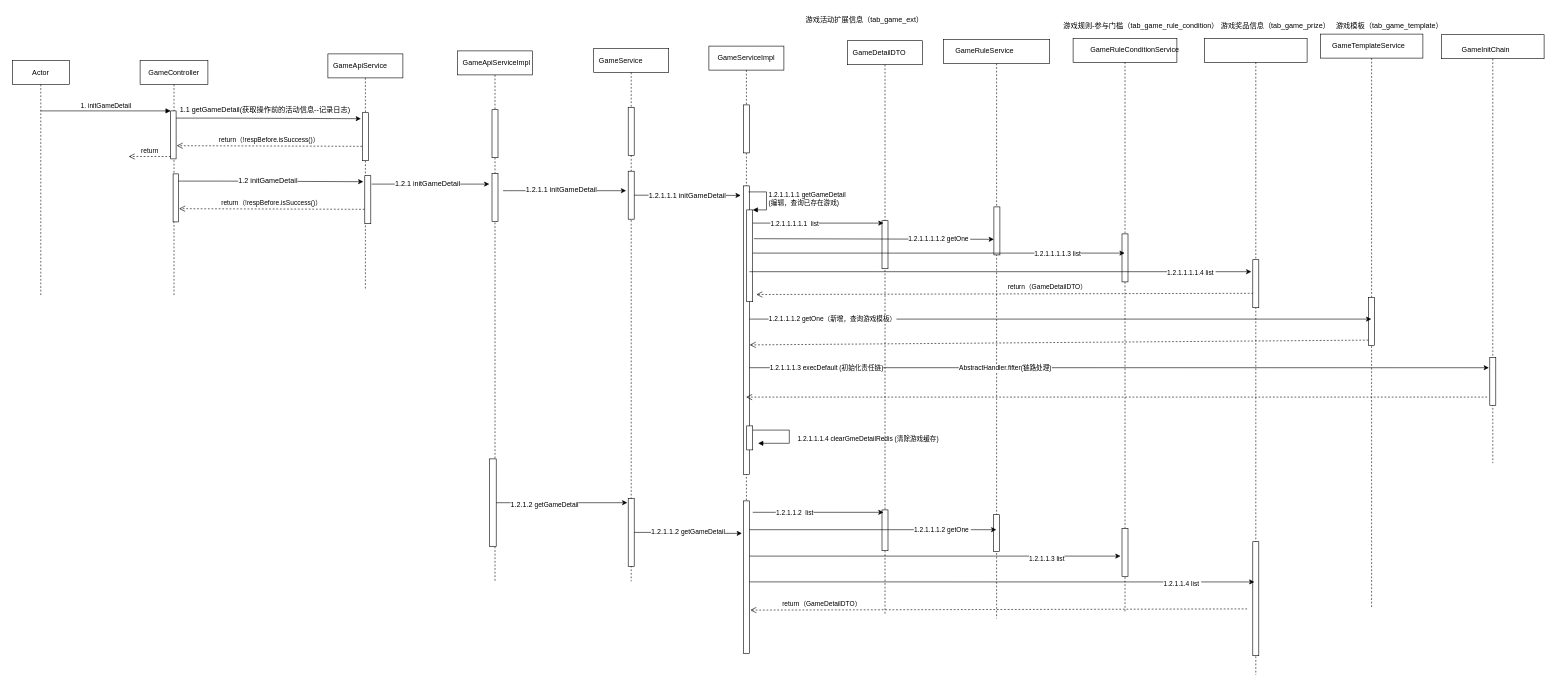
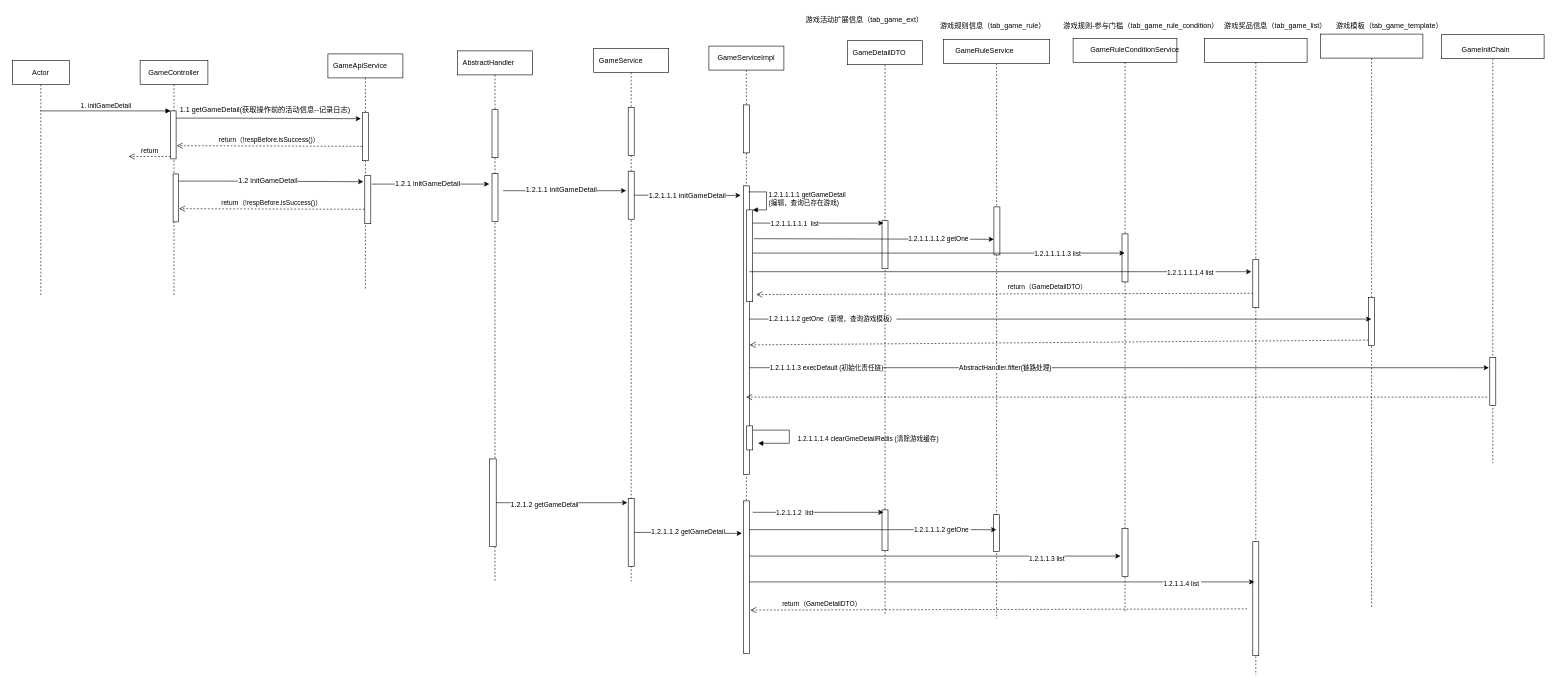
none -> (993, 26)
(1276, 26) -> (1276, 26)
(1367, 48) -> none
(496, 63) -> (492, 63)
